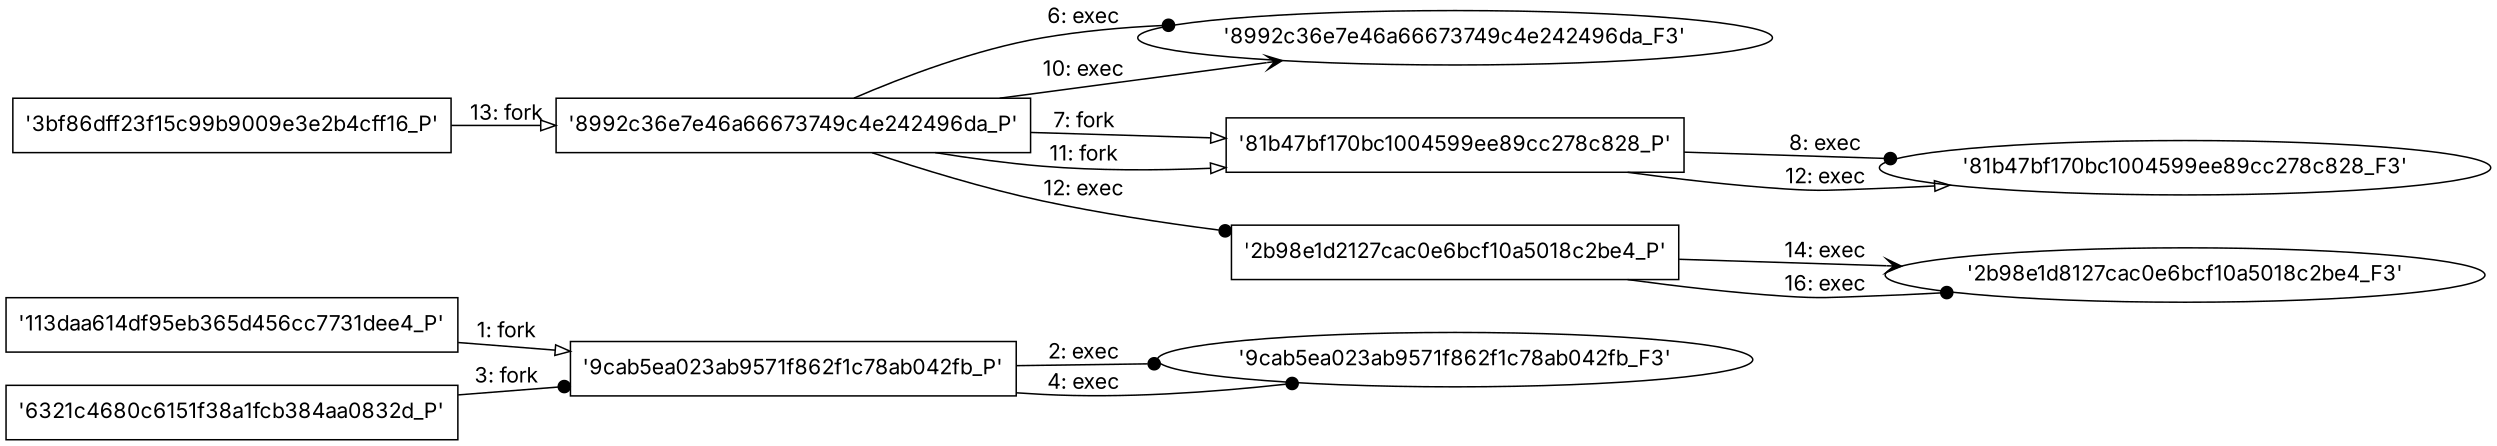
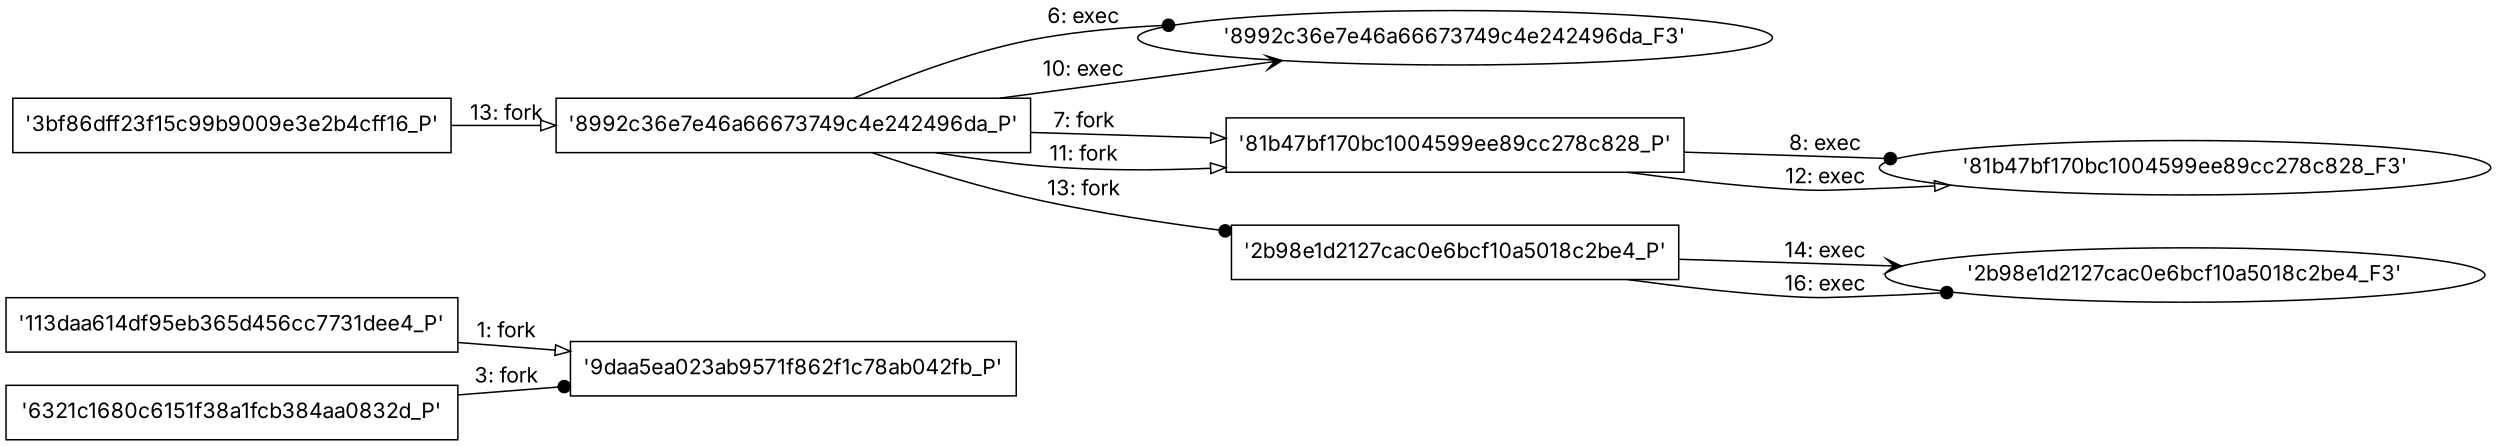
(1084, 190) -> (1084, 190)
(2185, 275) -> (2185, 275)
(1455, 360) -> none
(793, 369) -> (793, 369)
(232, 413) -> (232, 413)
